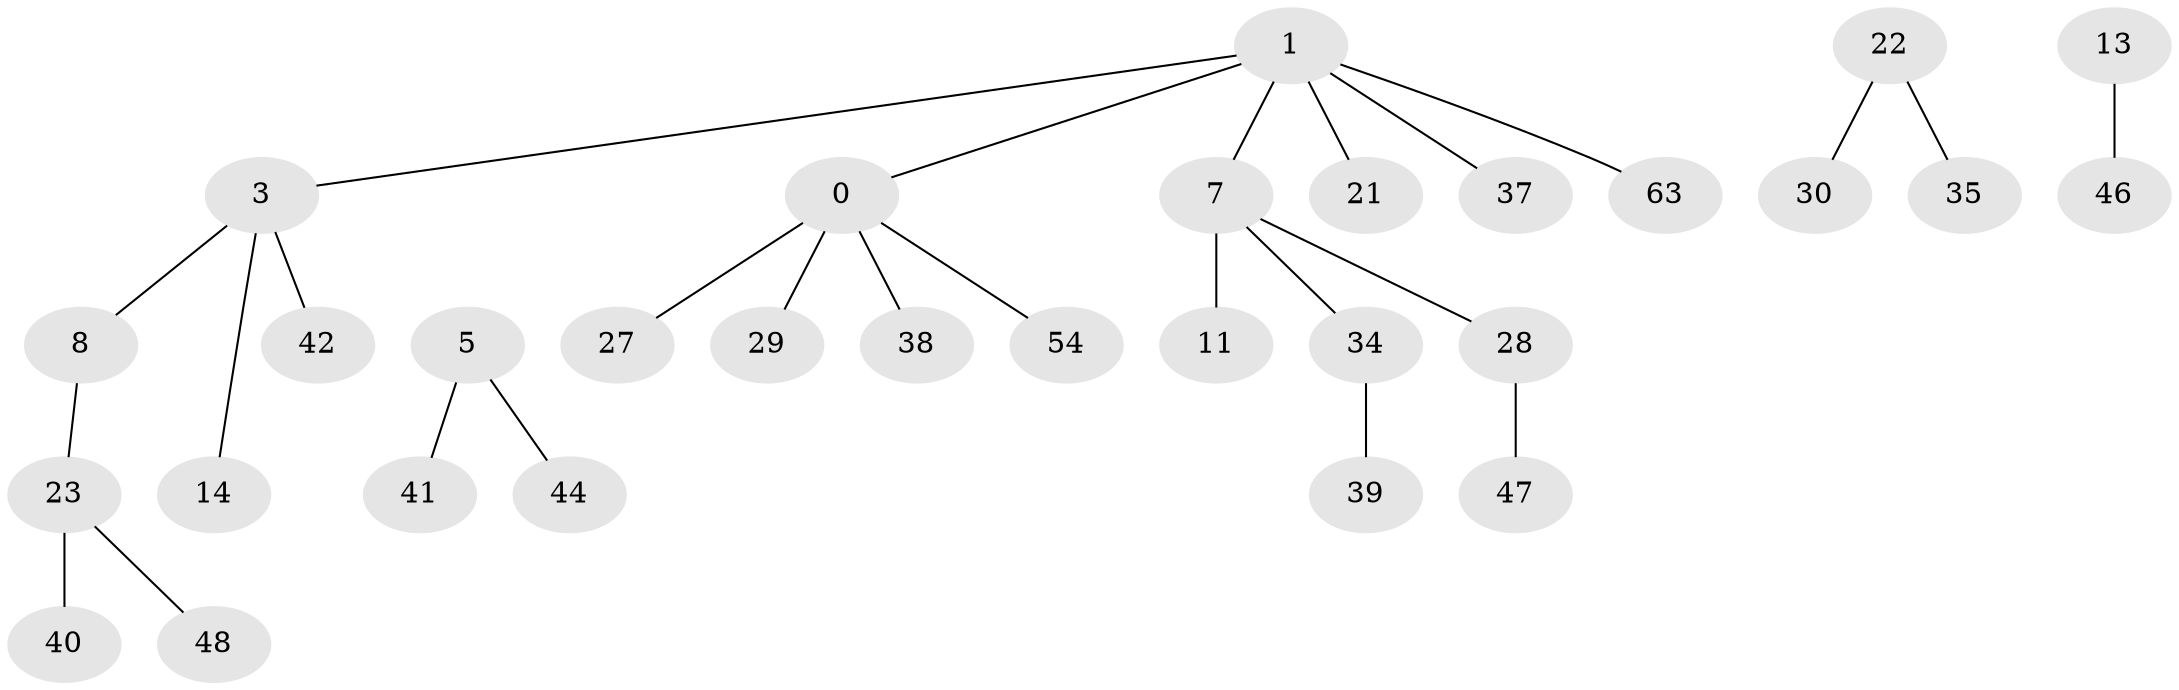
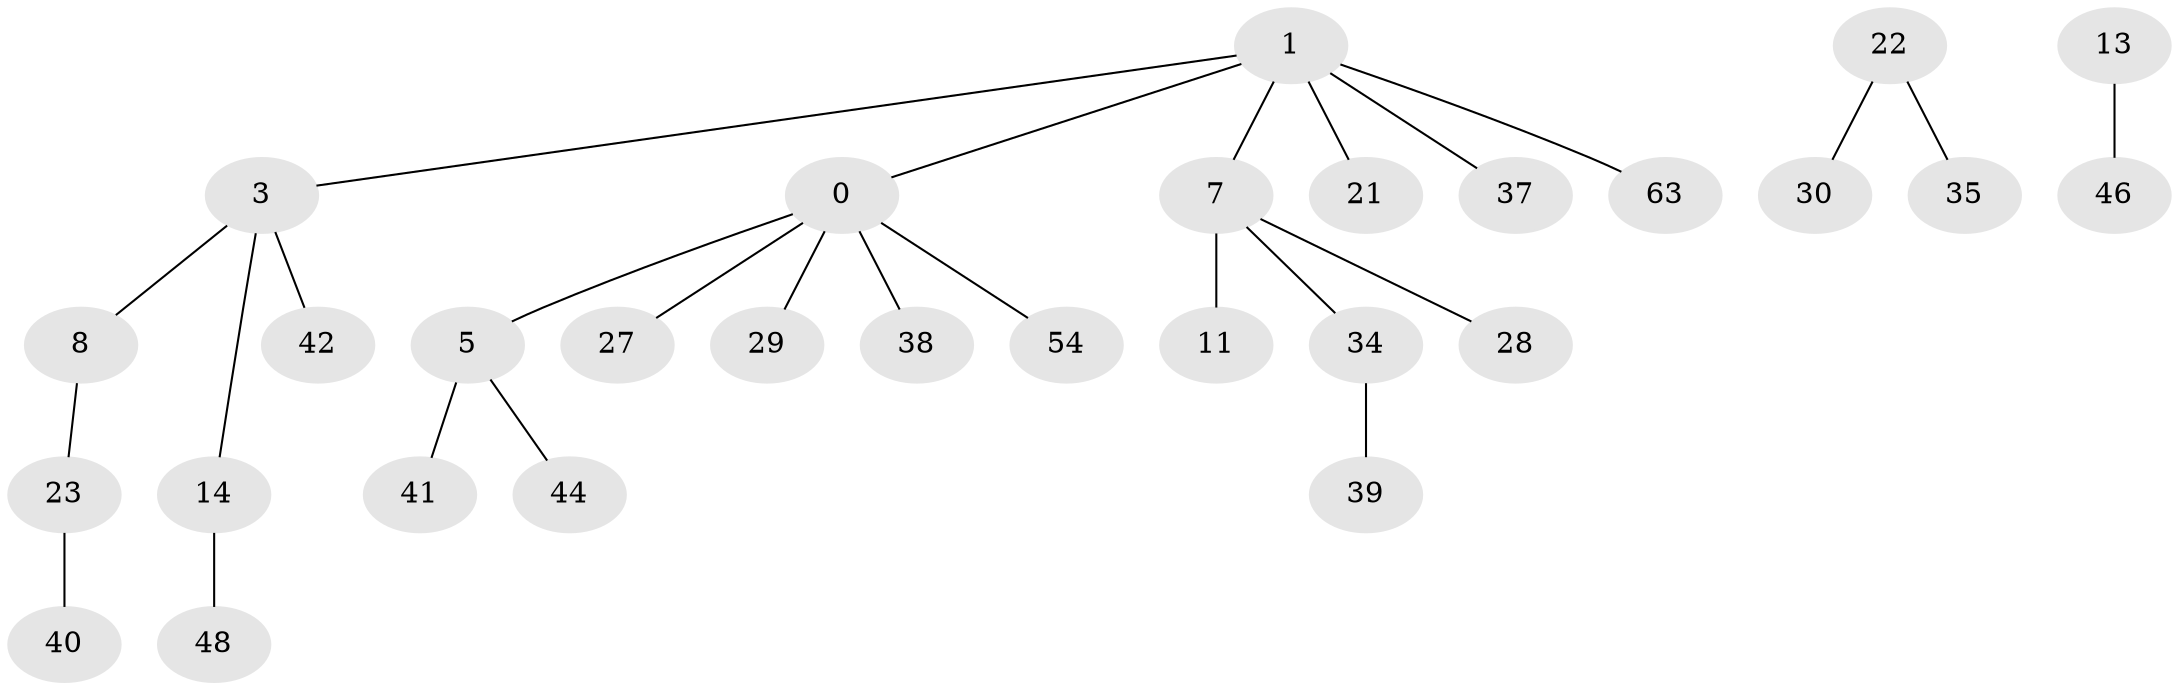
none -> (651, 265)
(1516, 495) -> none
(139, 569) -> (214, 570)
